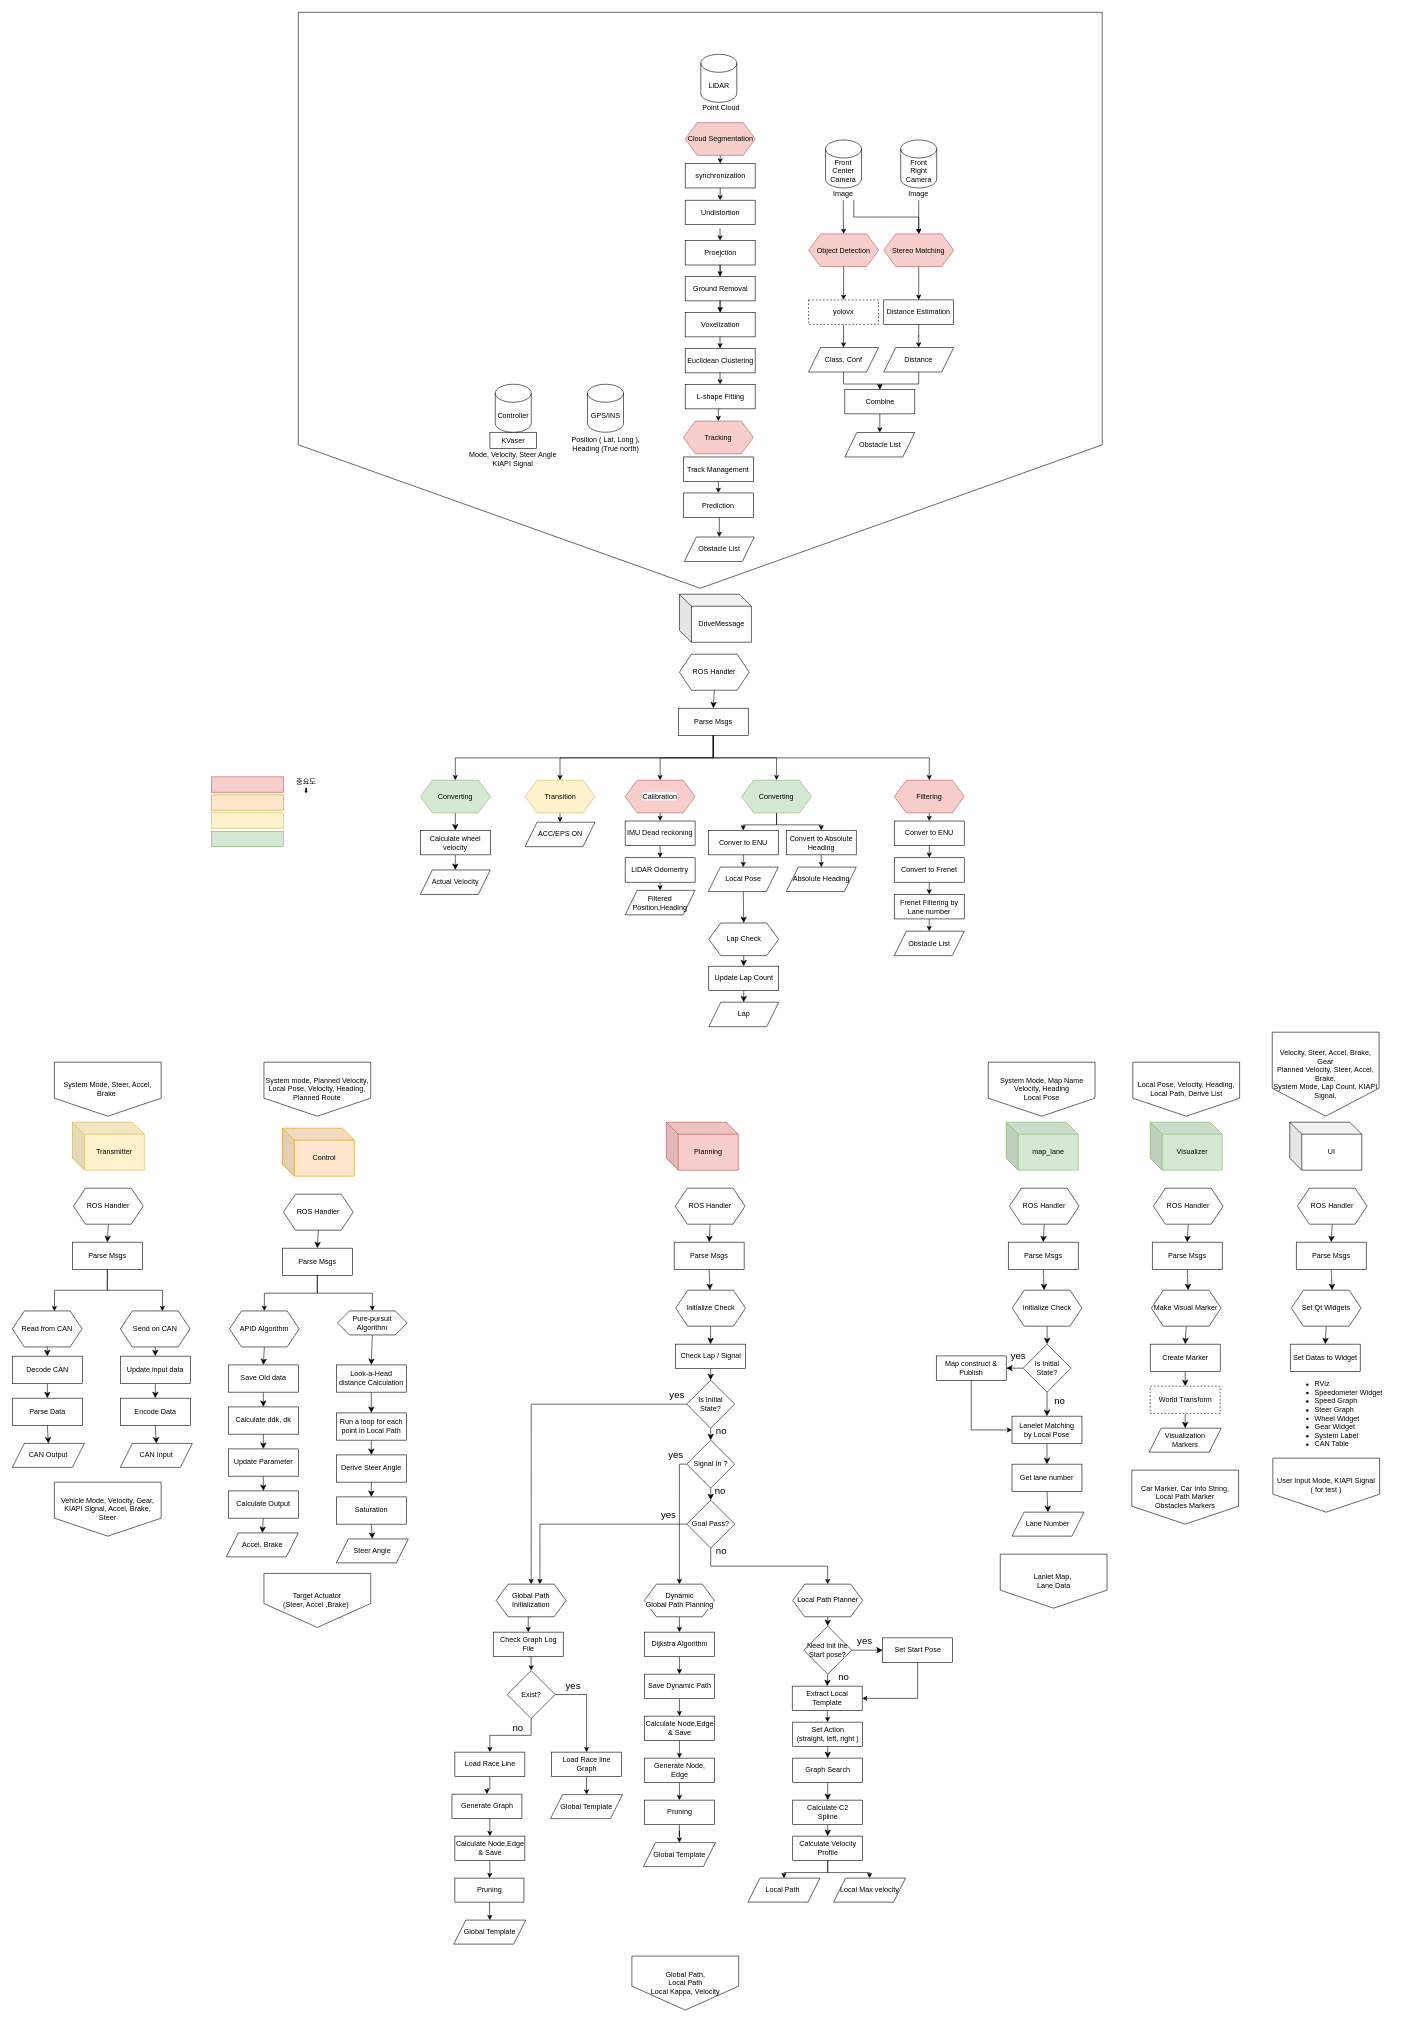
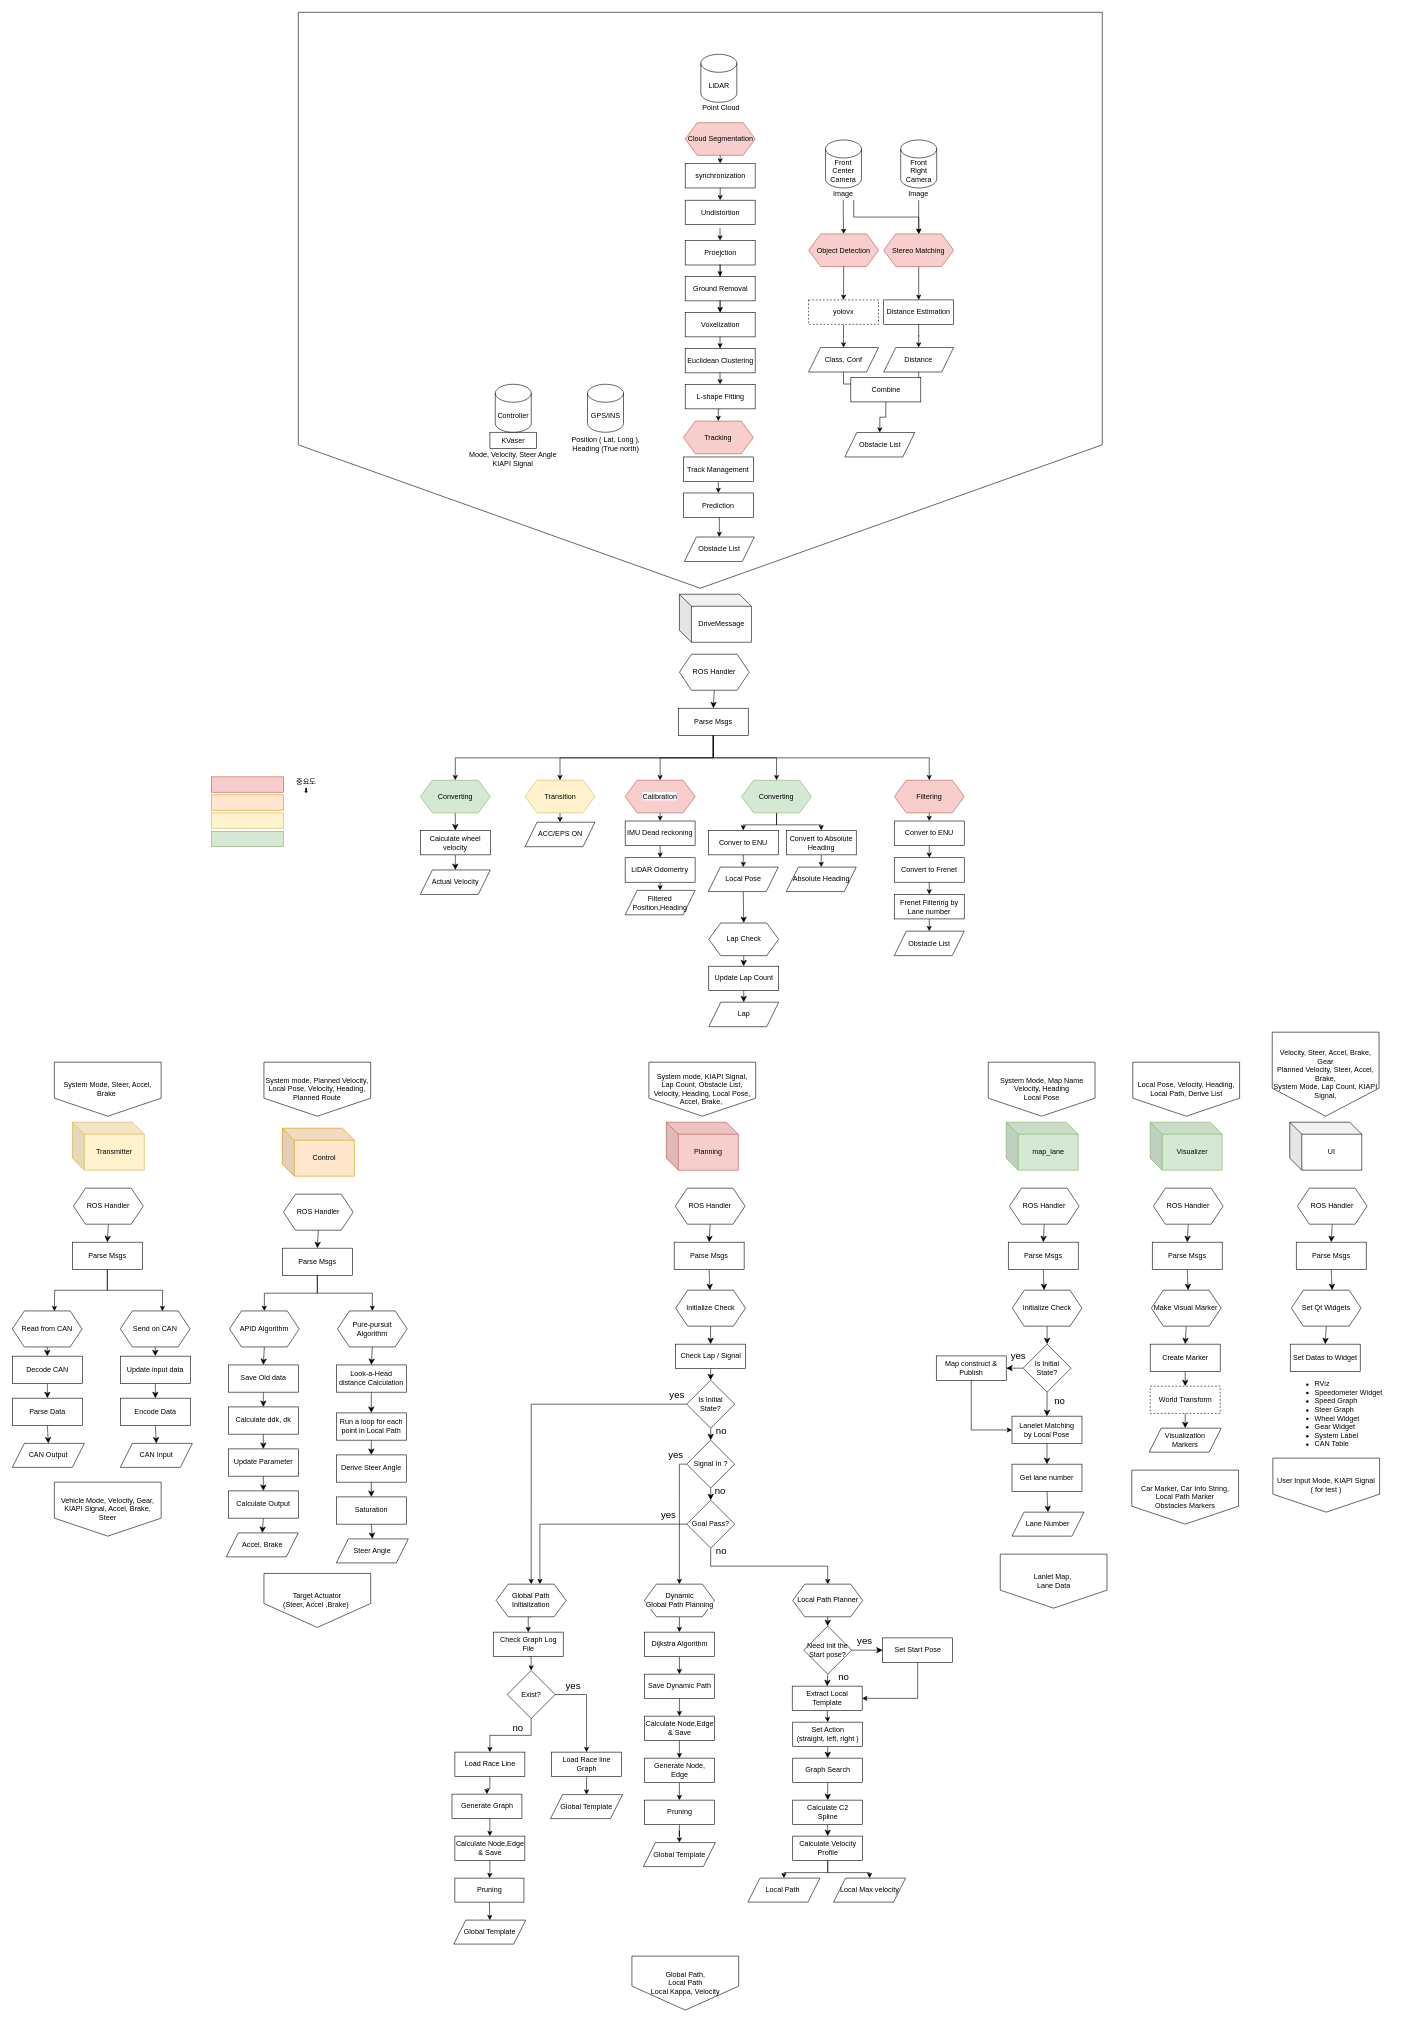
(880, 402) -> (886, 390)
none -> (702, 1089)
(372, 1323) -> (372, 1329)
